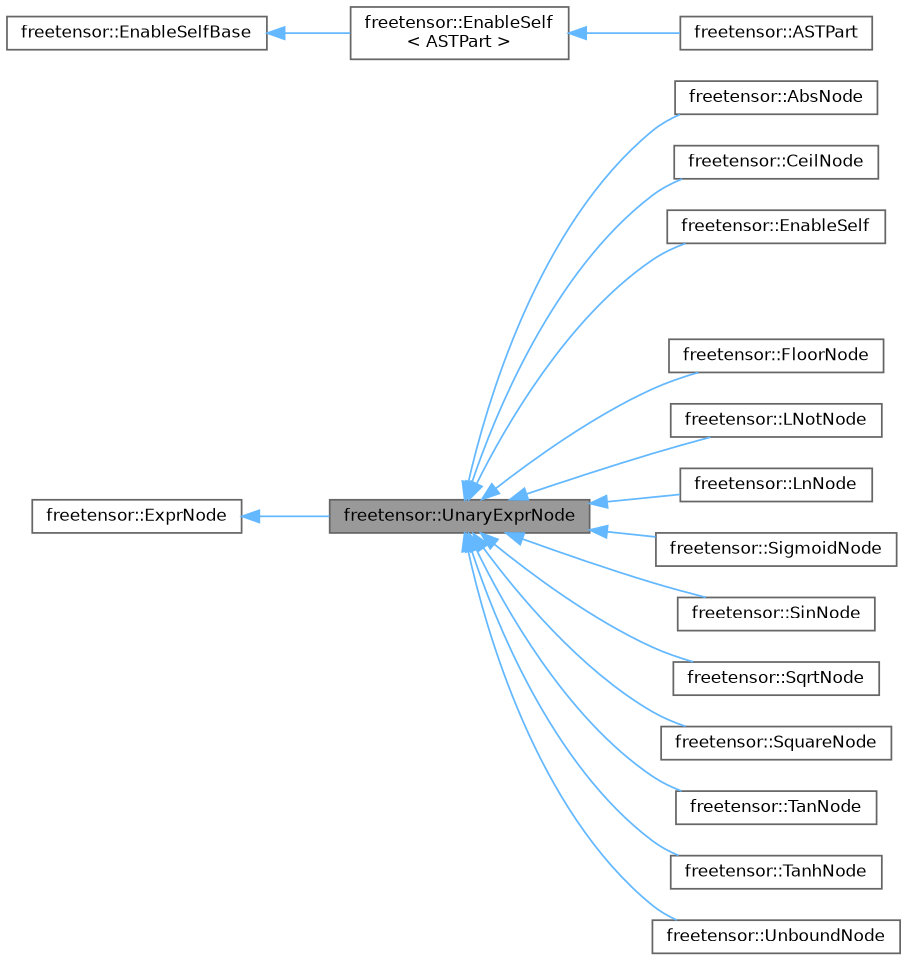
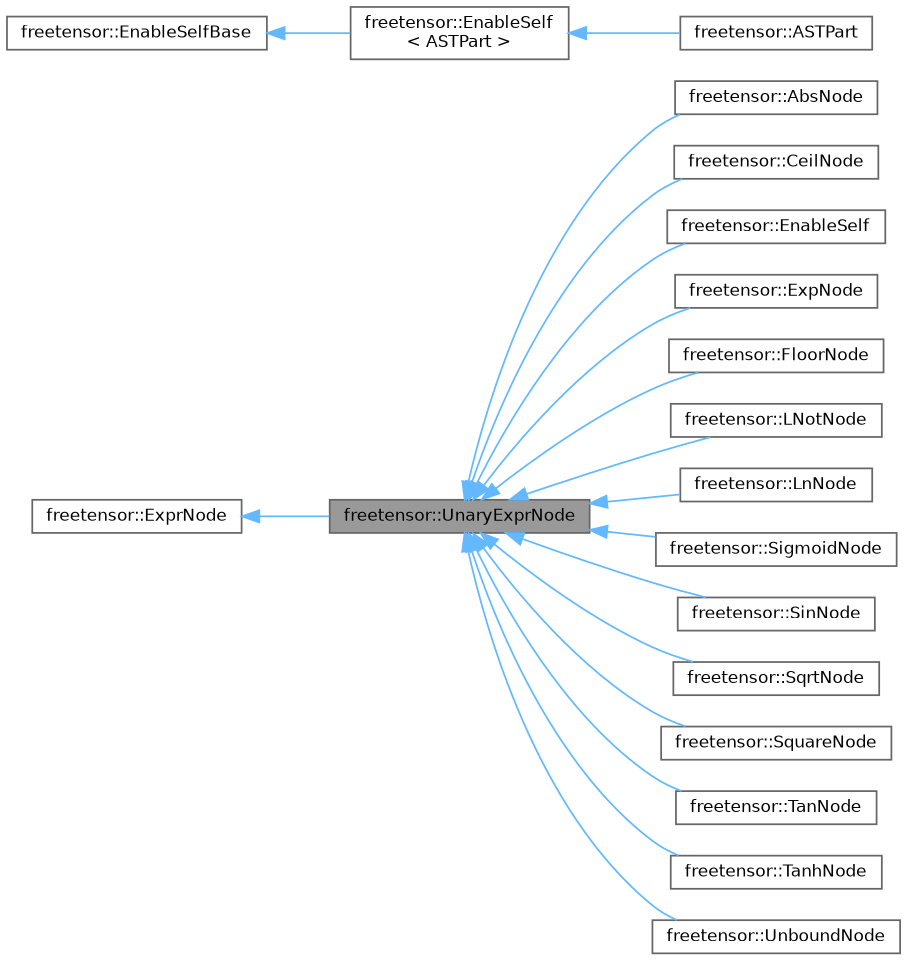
none -> (776, 291)
